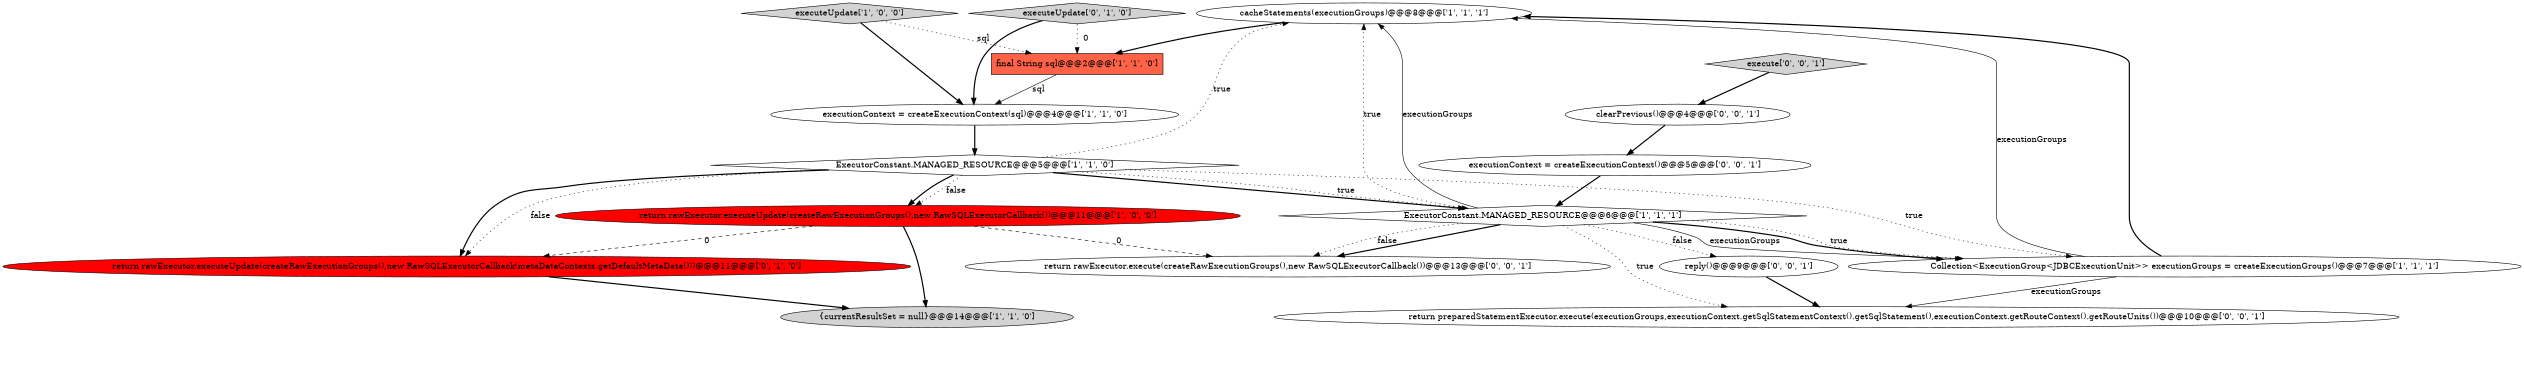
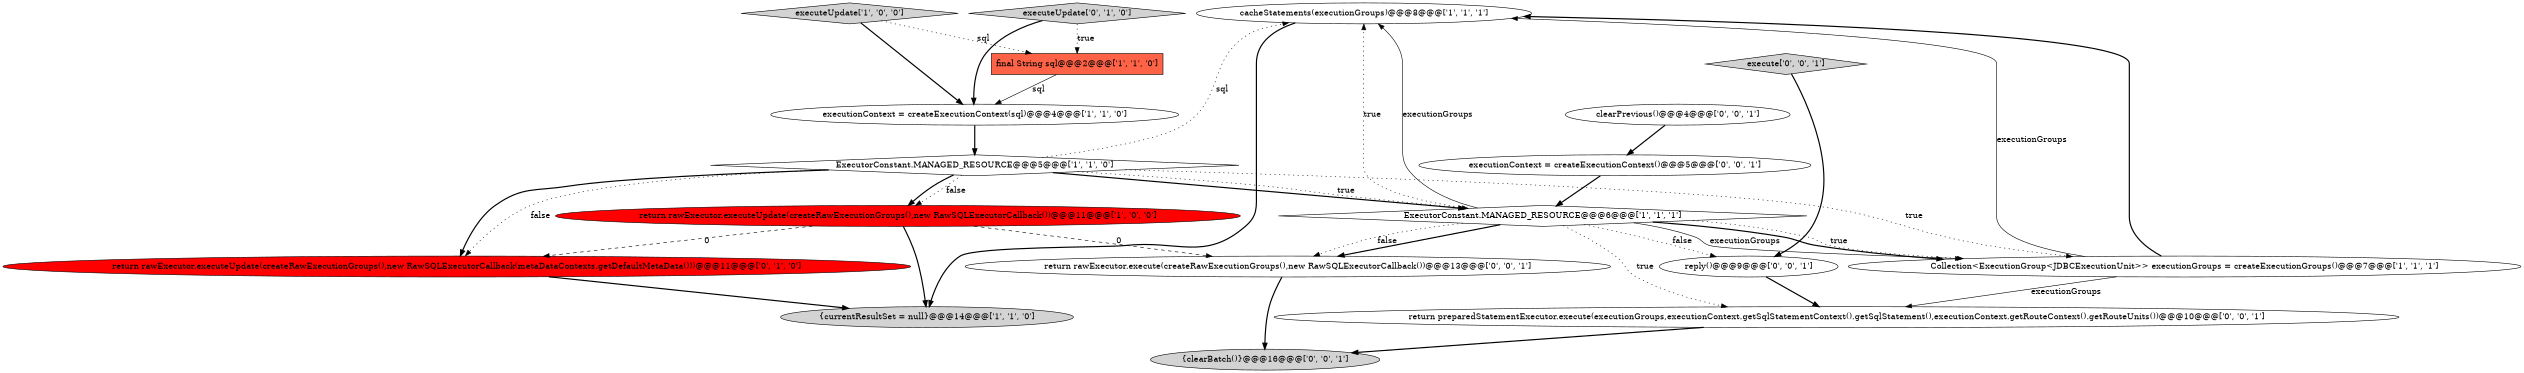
(1202, 35) -> (1191, 247)
(1086, 39) -> (1086, 39)
(1737, 87) -> (1823, 169)
(1222, 89) -> (1222, 89)
none -> (1265, 360)
